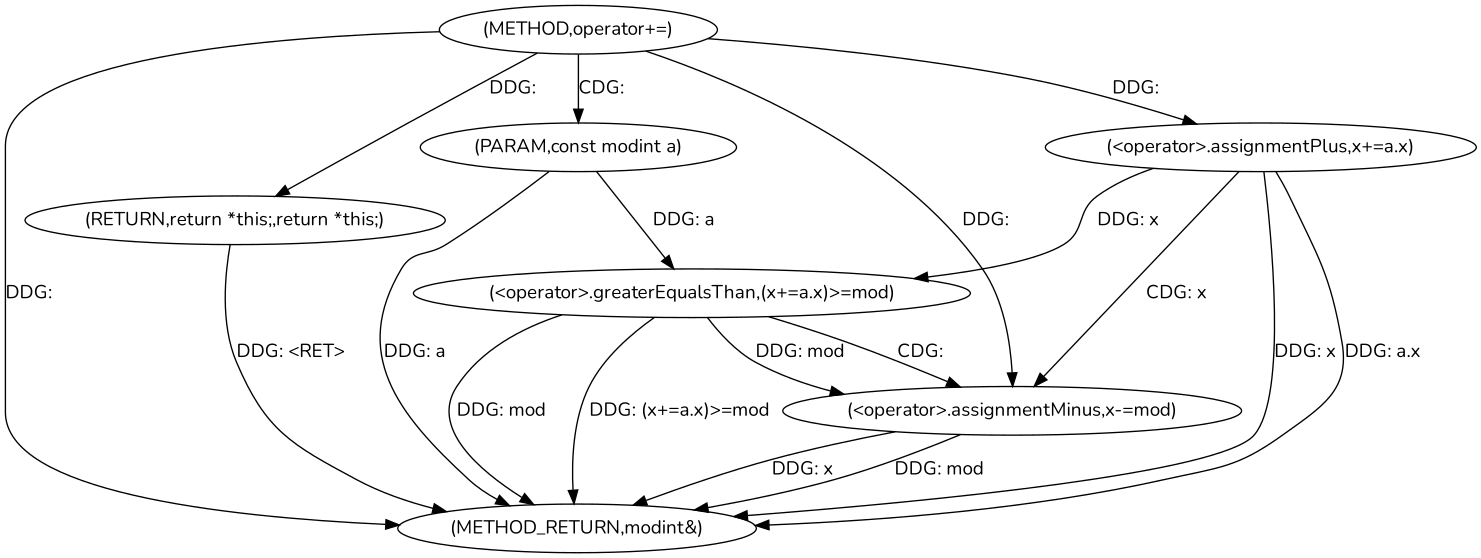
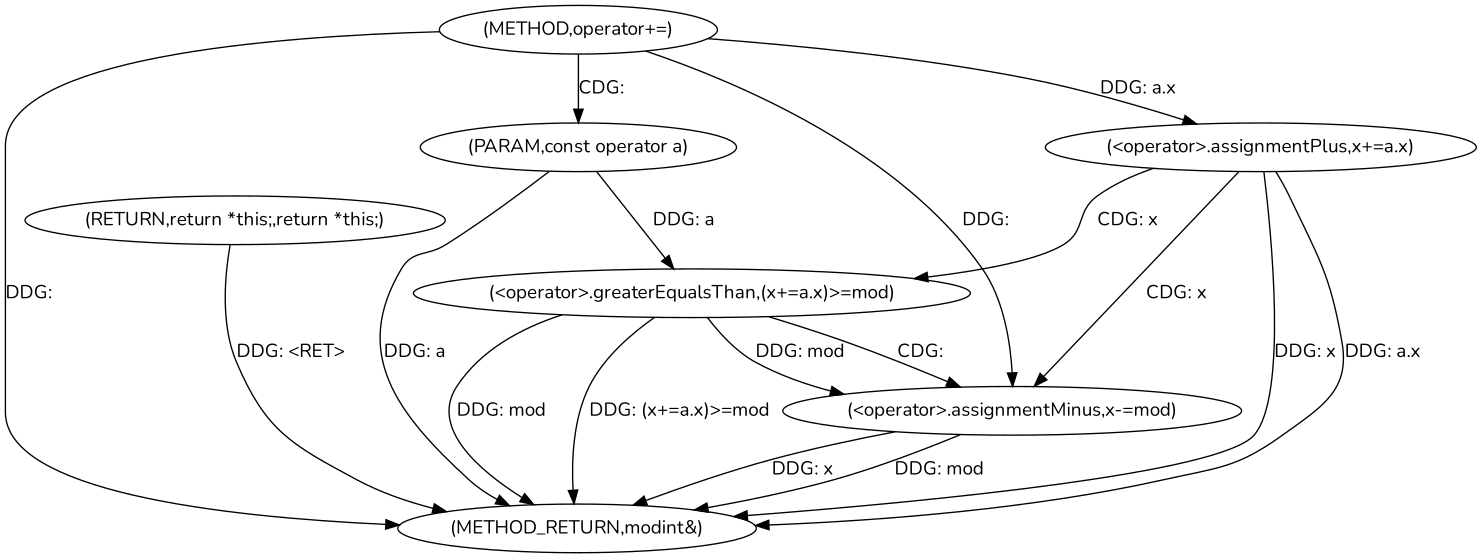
(1139, 89) -> (1139, 89)
(412, 121) -> none
(578, 147) -> (578, 147)
(1128, 220) -> (1128, 220)
